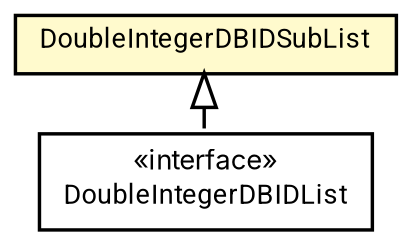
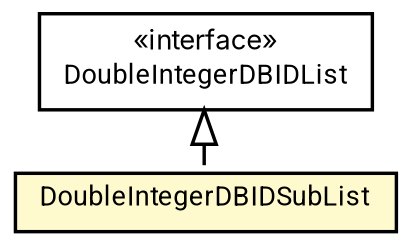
(204, 120) -> (204, 158)
